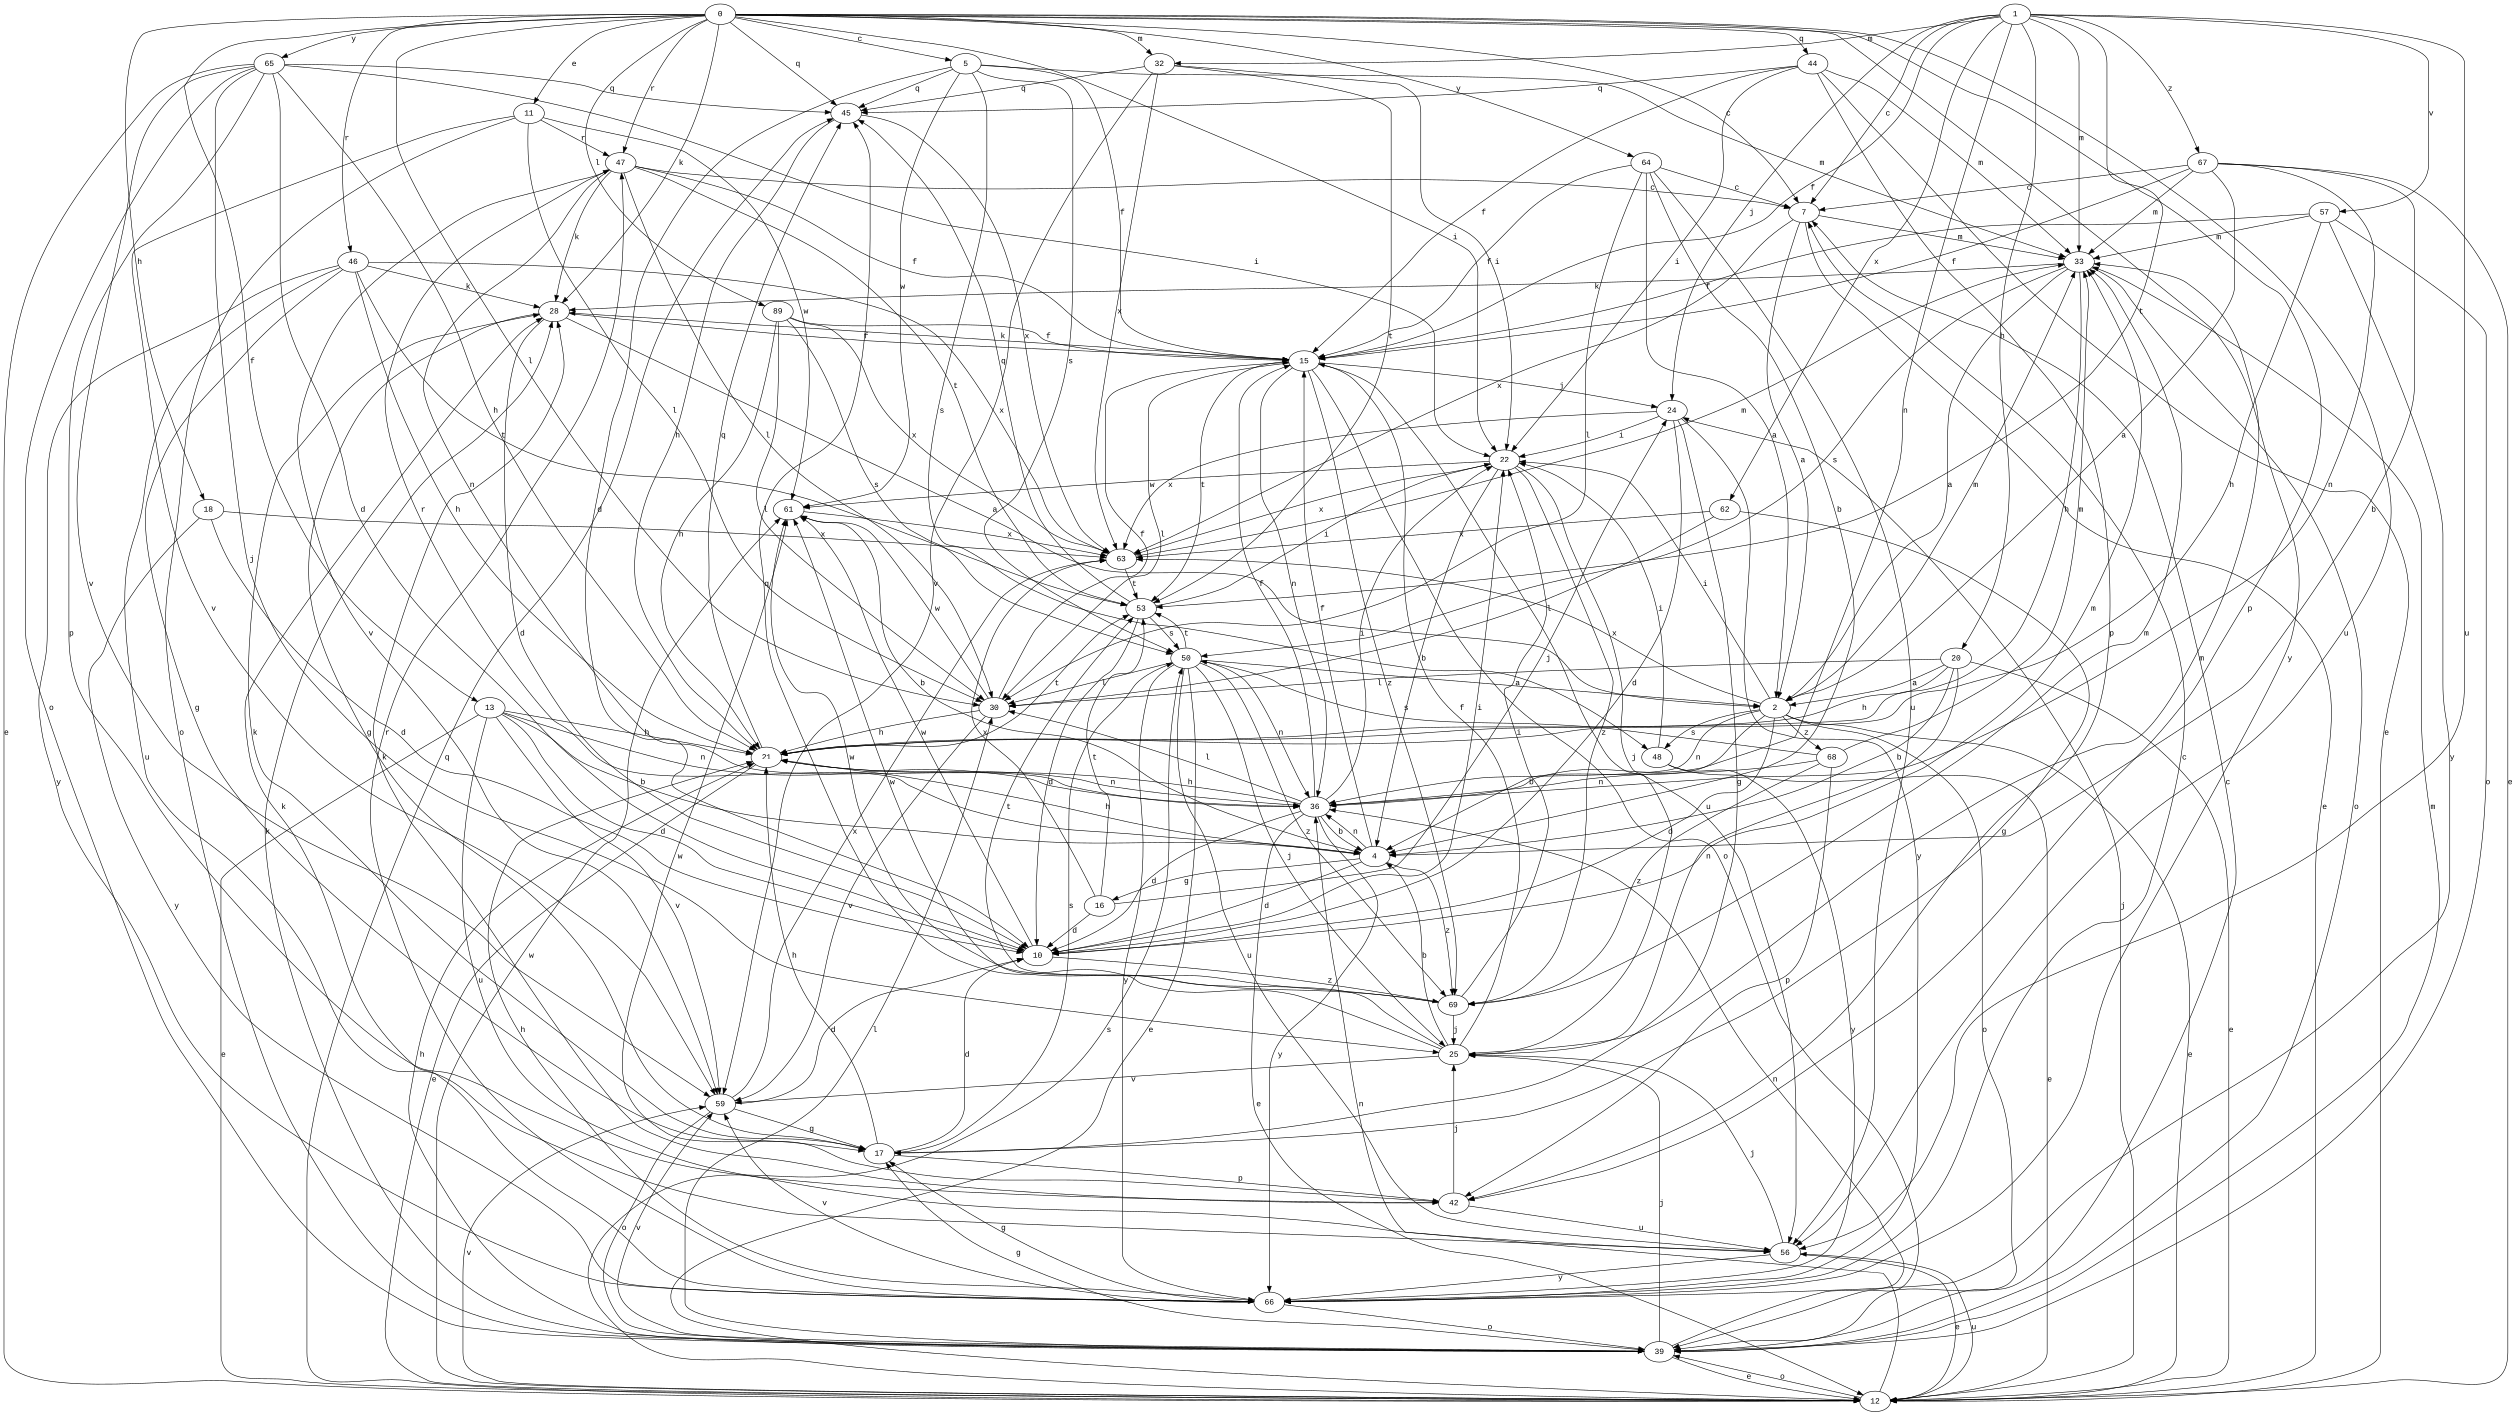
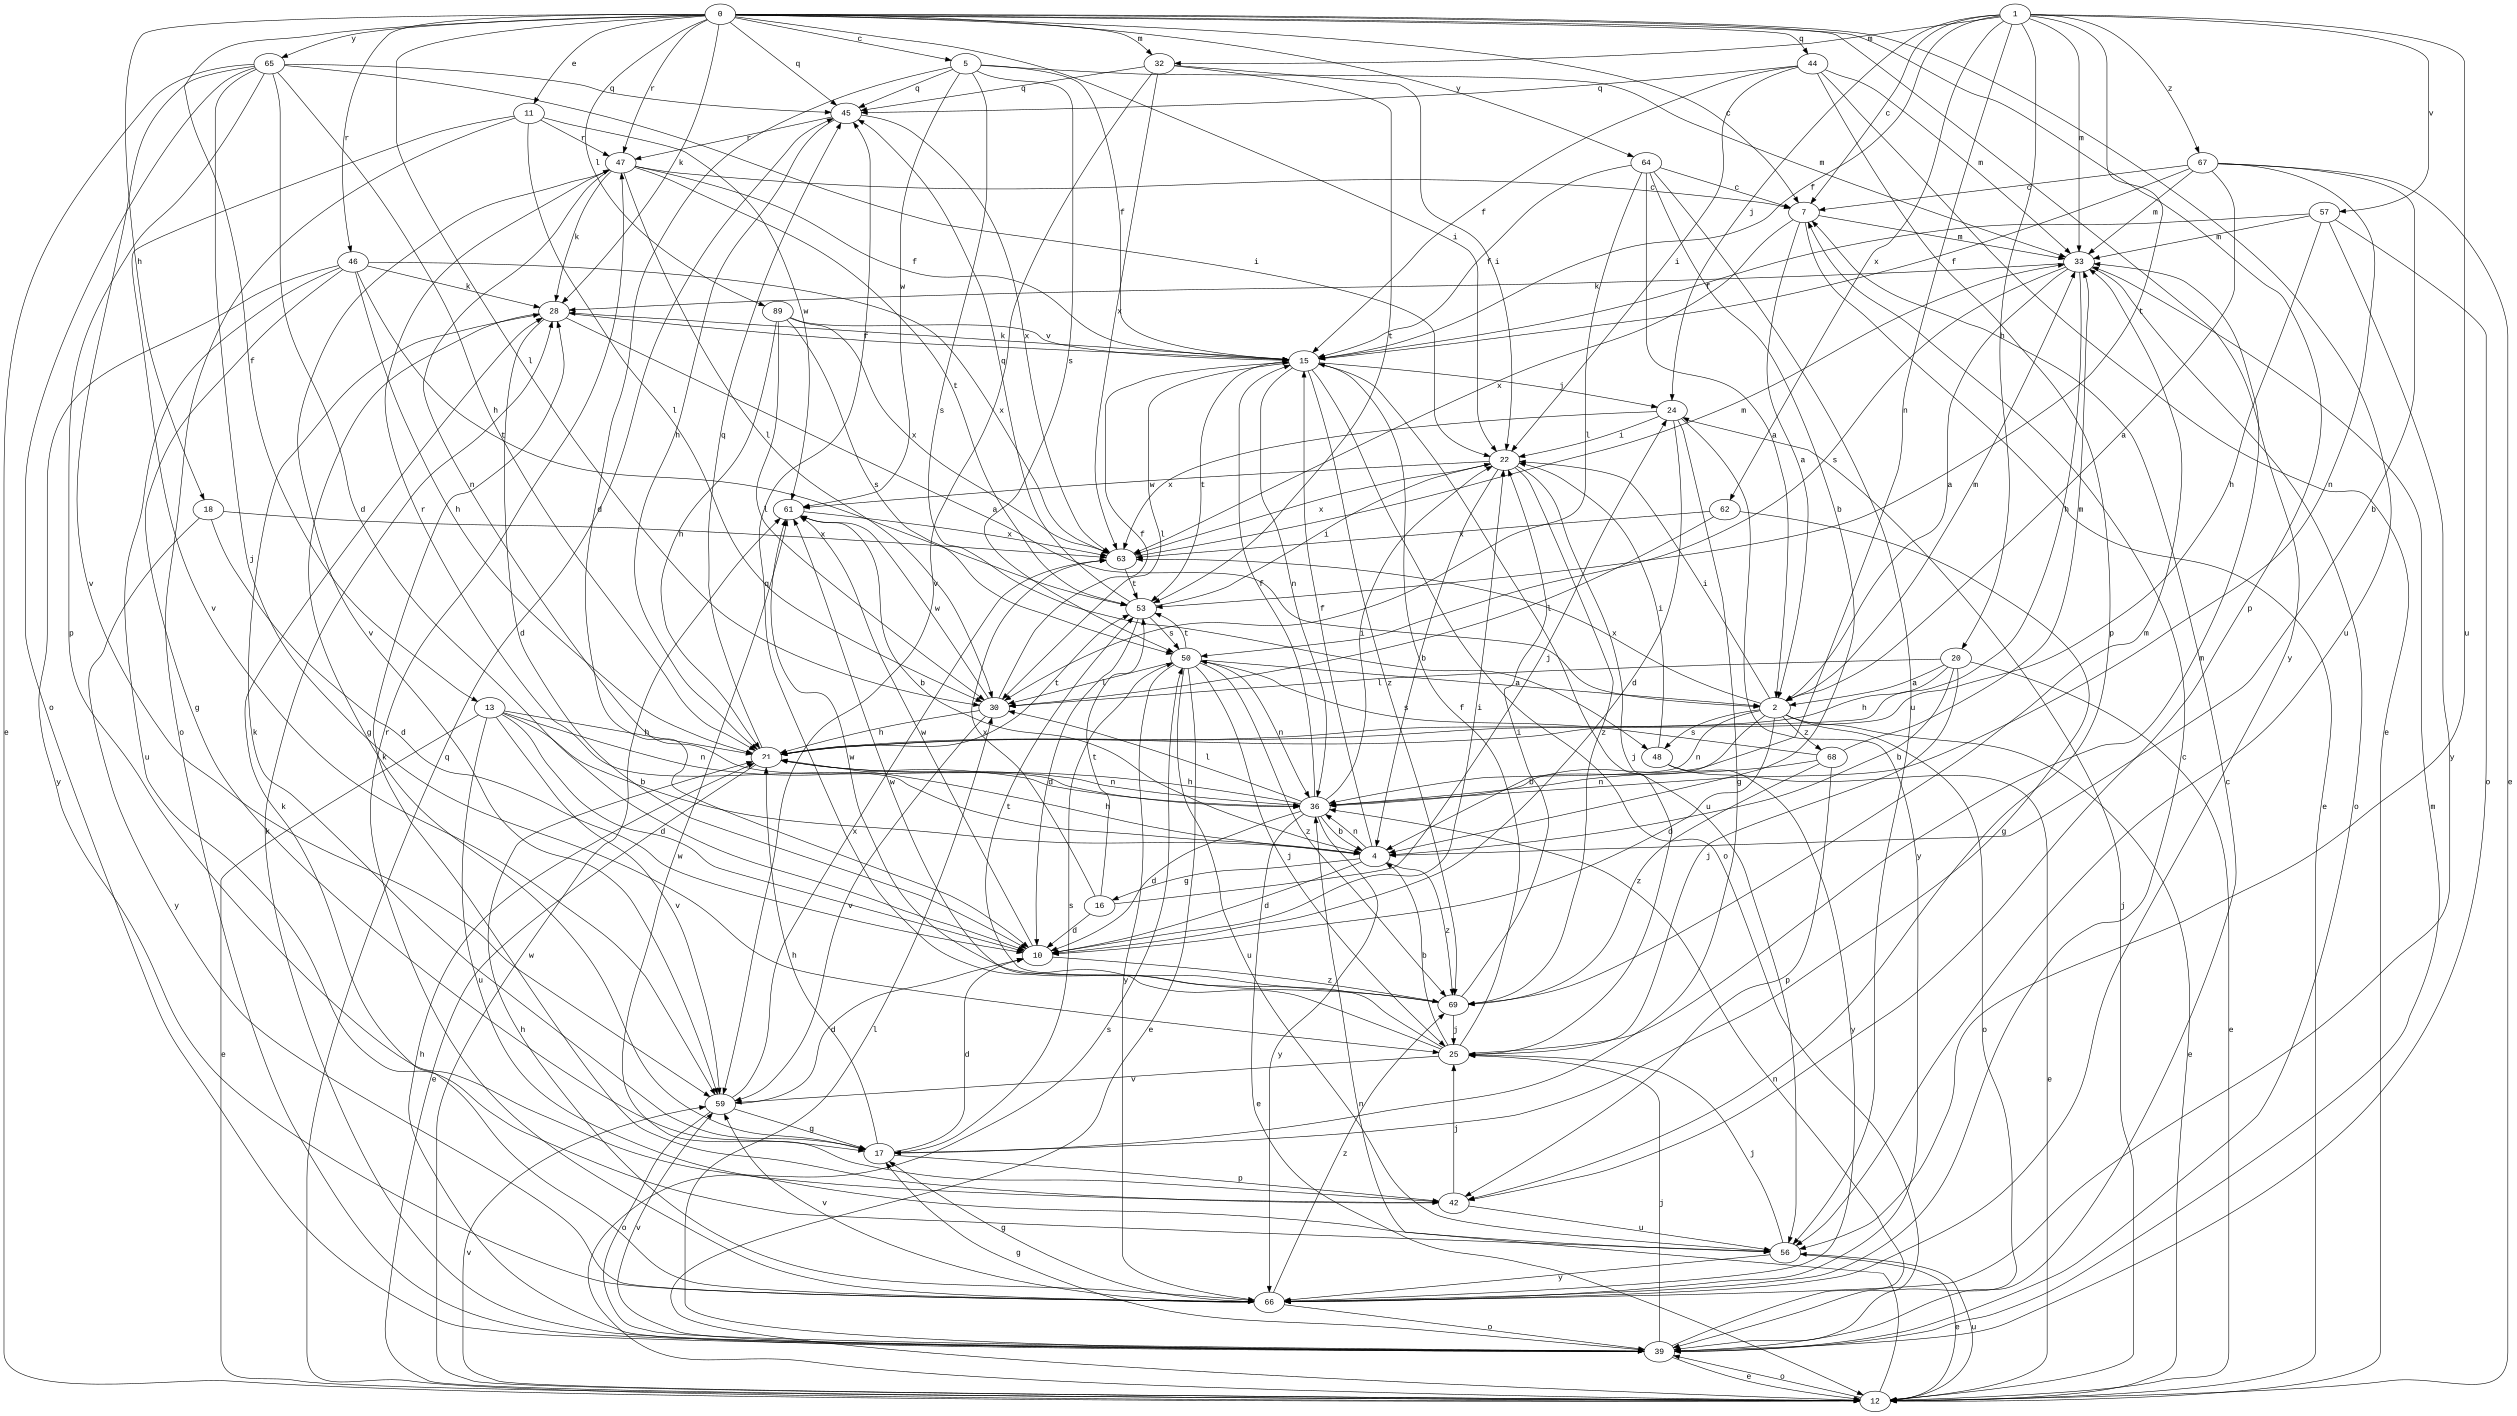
none -> (736, 137)
(1049, 336) -> (1049, 336)
(1777, 826) -> none
(1709, 856) -> (1709, 856)
none -> (1342, 1146)
